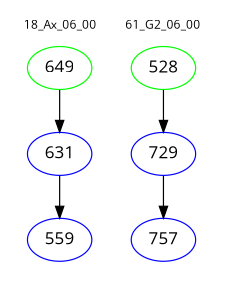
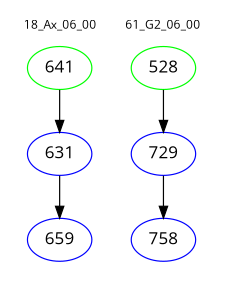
(60, 68) -> (60, 68)
(60, 240) -> (60, 240)
(163, 240) -> (163, 240)
